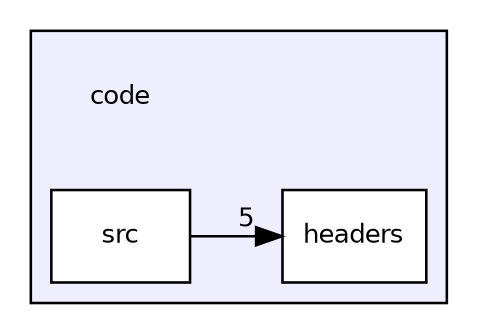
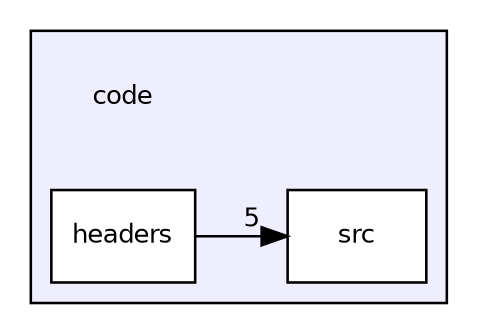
(223, 236) -> (228, 236)
